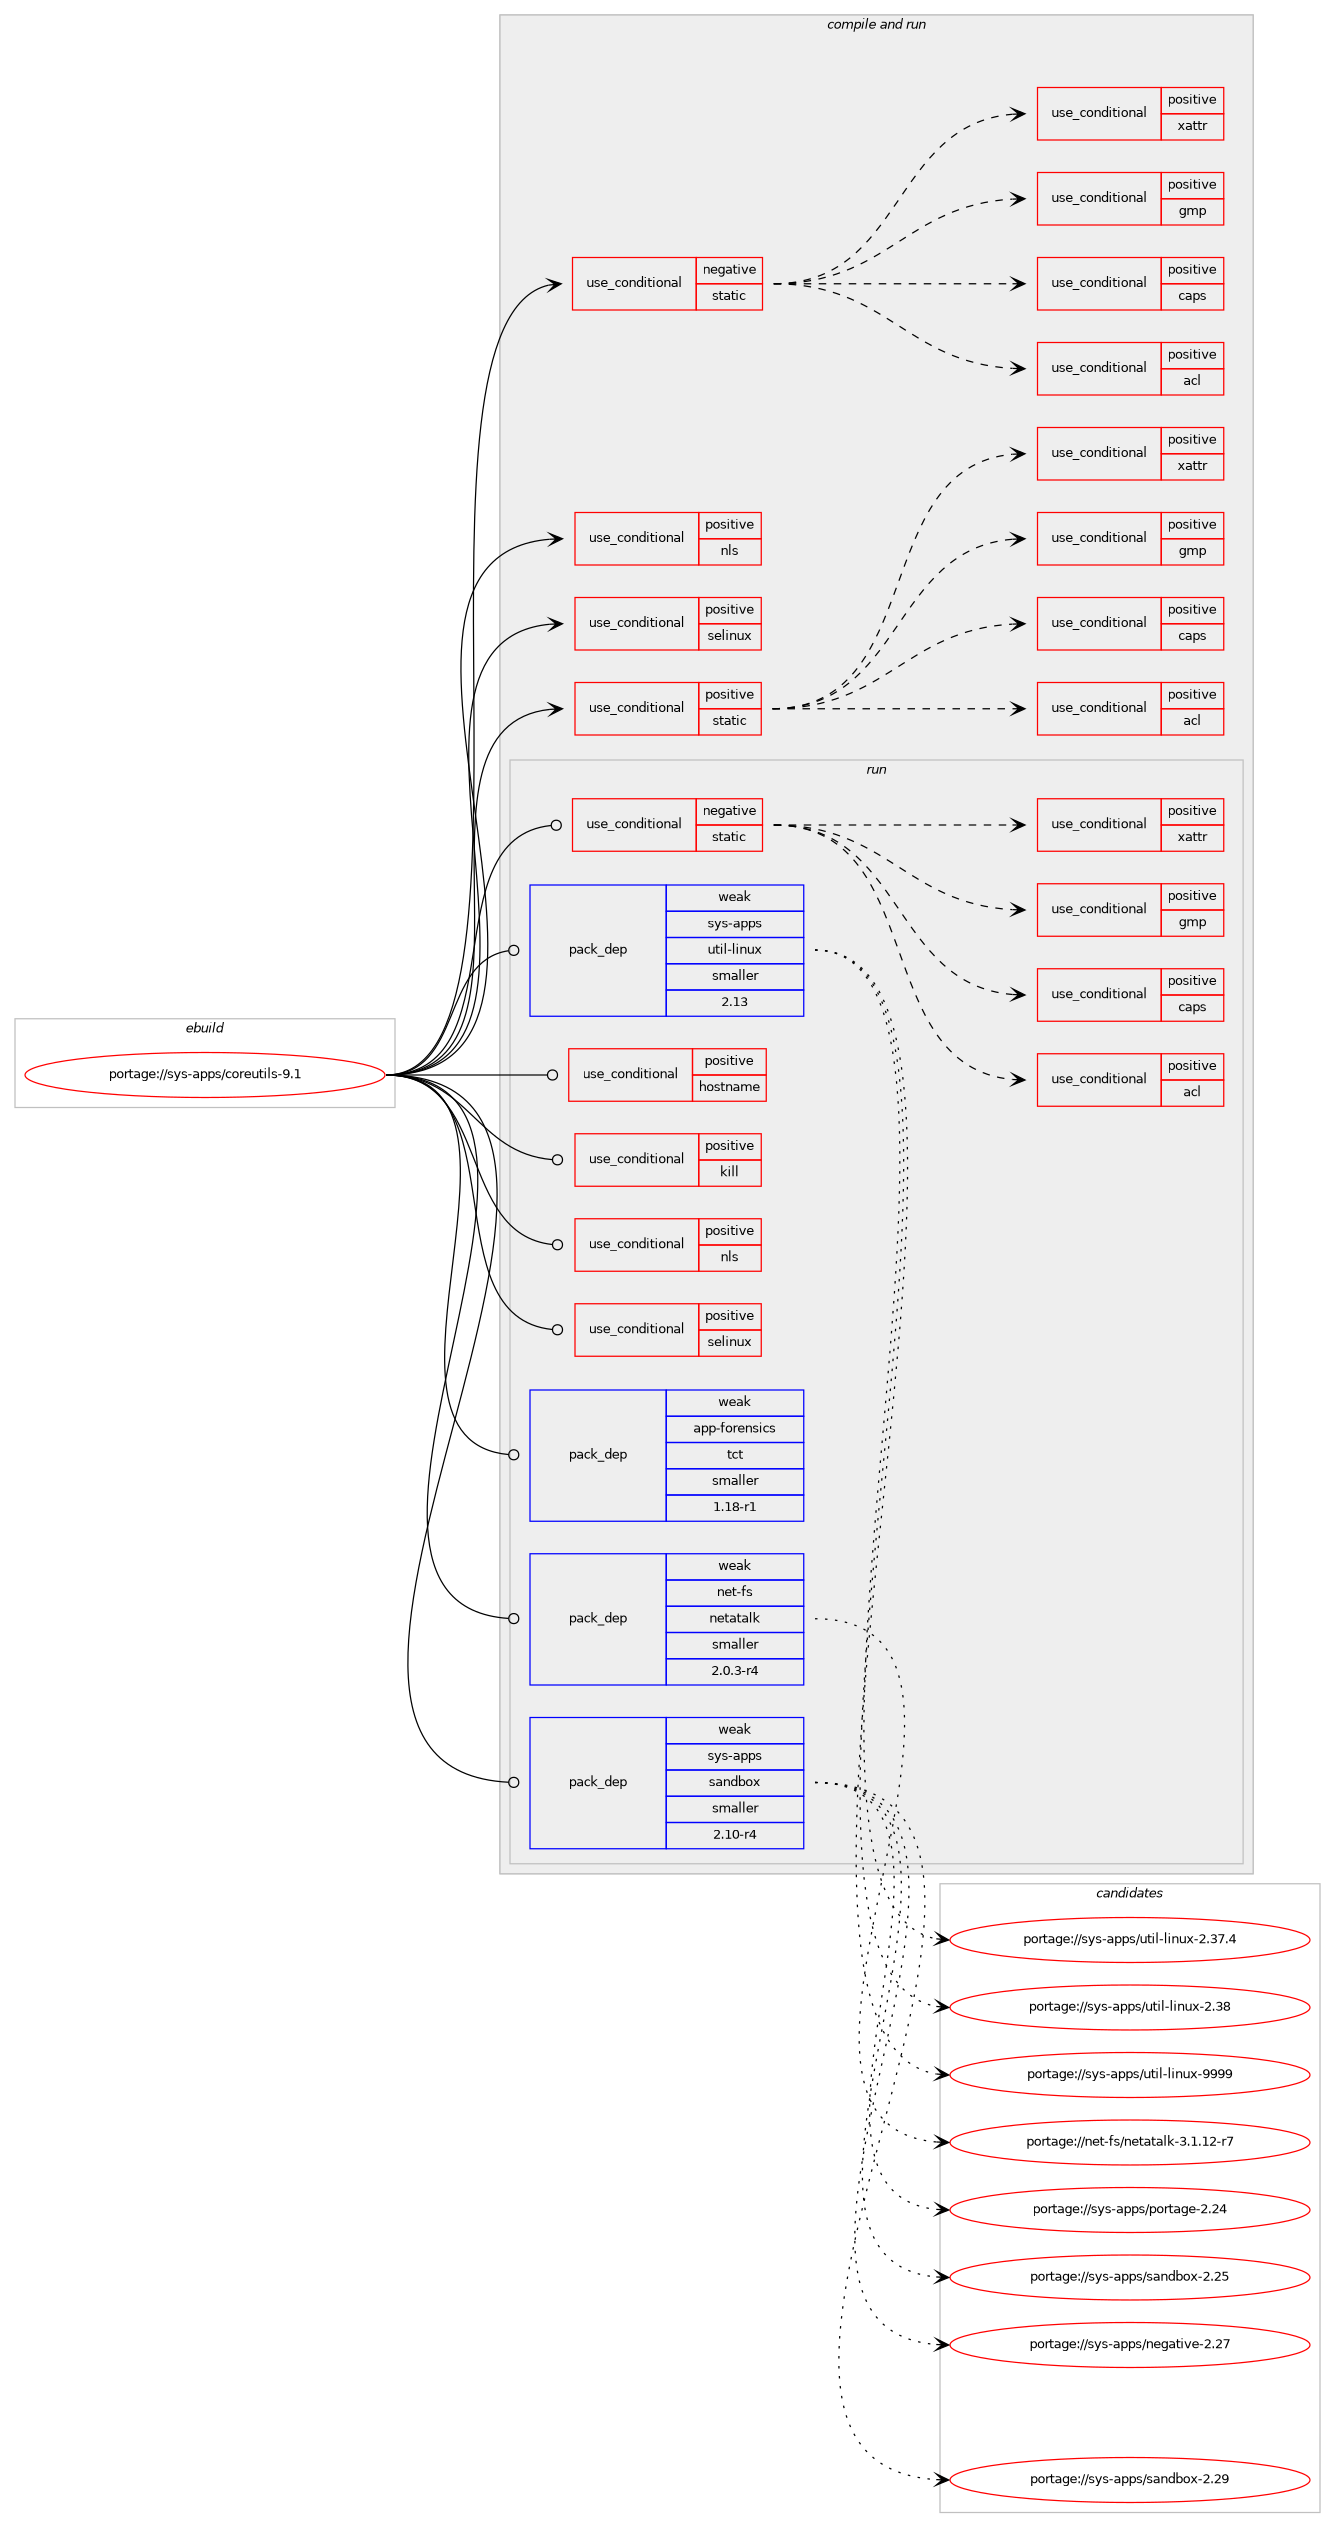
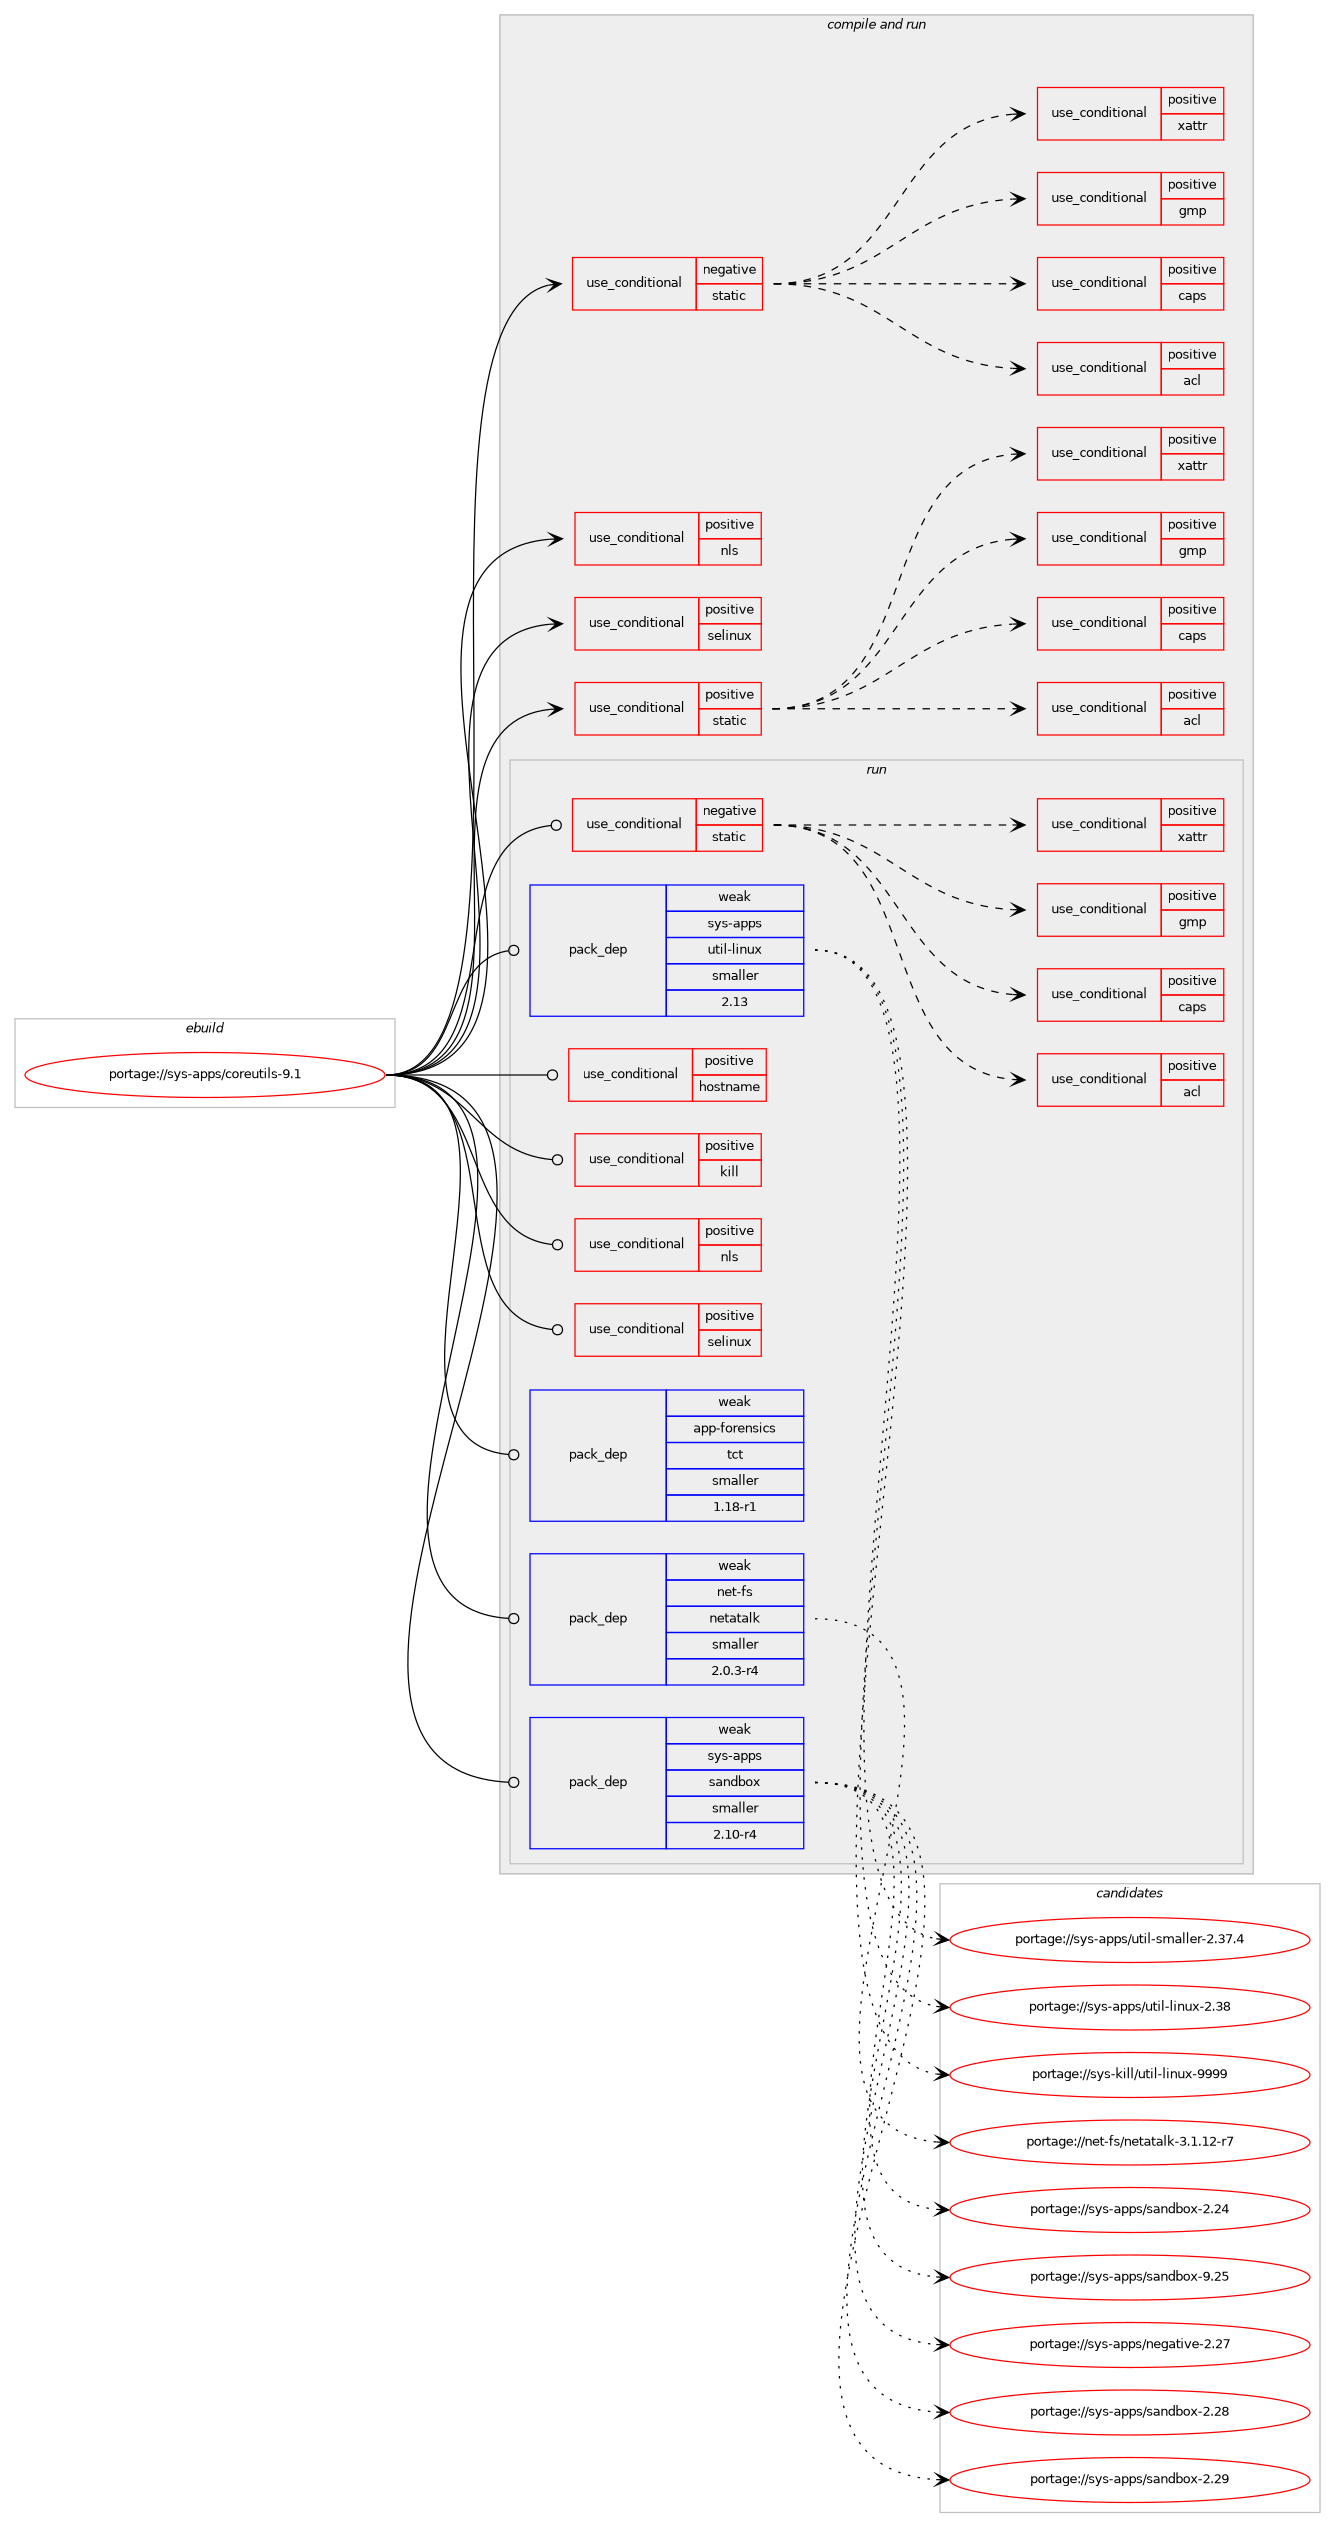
(1130, 1940) -> (1130, 1940)
(1130, 2075) -> (1130, 2075)
(1130, 2210) -> (1130, 2210)
(1130, 2278) -> (1130, 2278)
none -> (1130, 2412)
